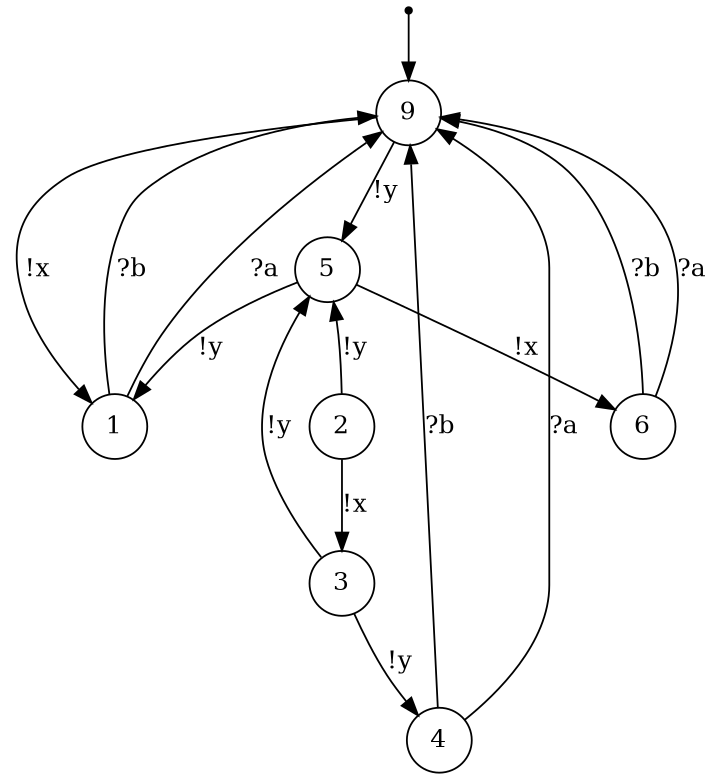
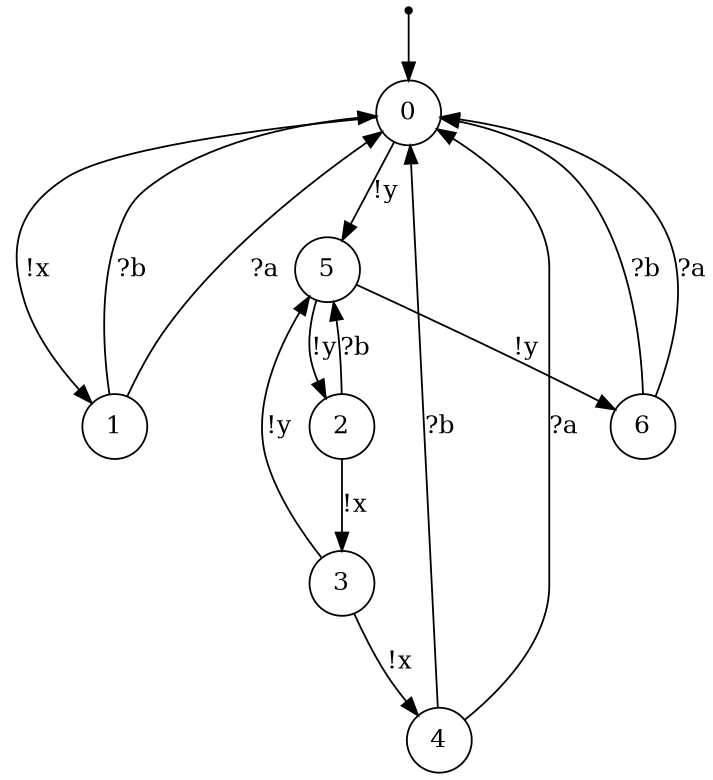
(409, 113) -> (409, 113)
(214, 323) -> (309, 342)
(355, 348) -> (355, 348)
(527, 348) -> (527, 348)
(401, 662) -> (401, 662)
